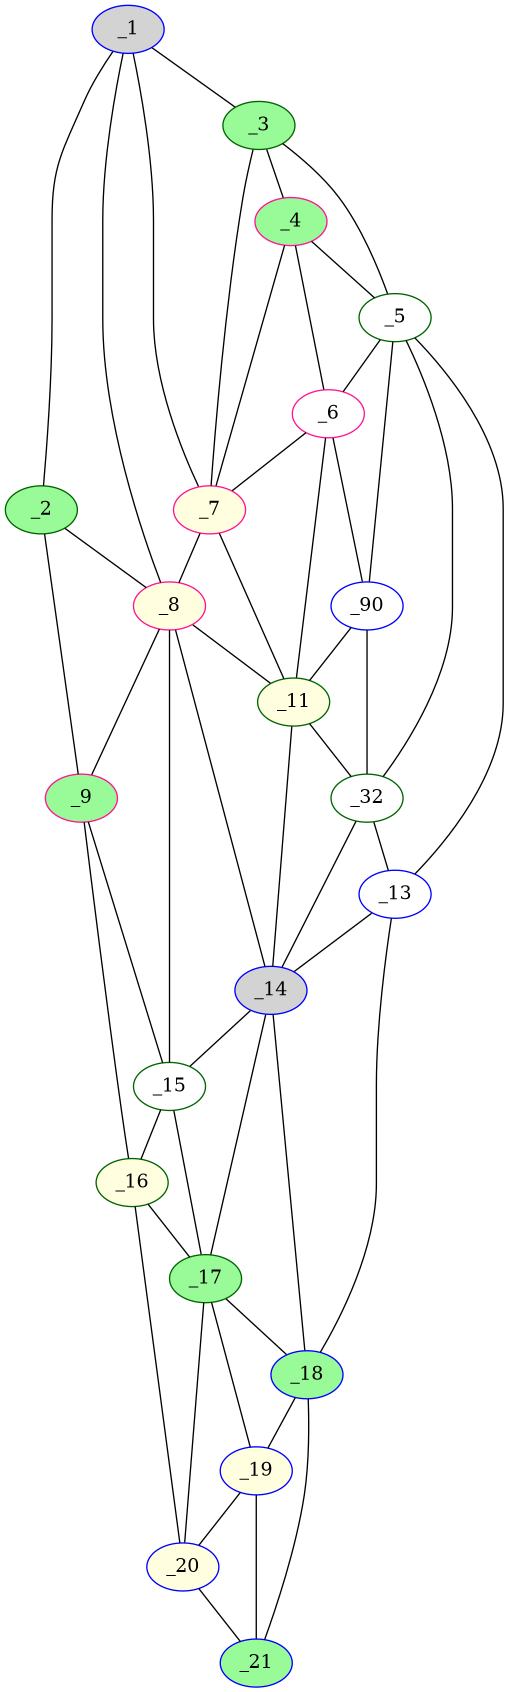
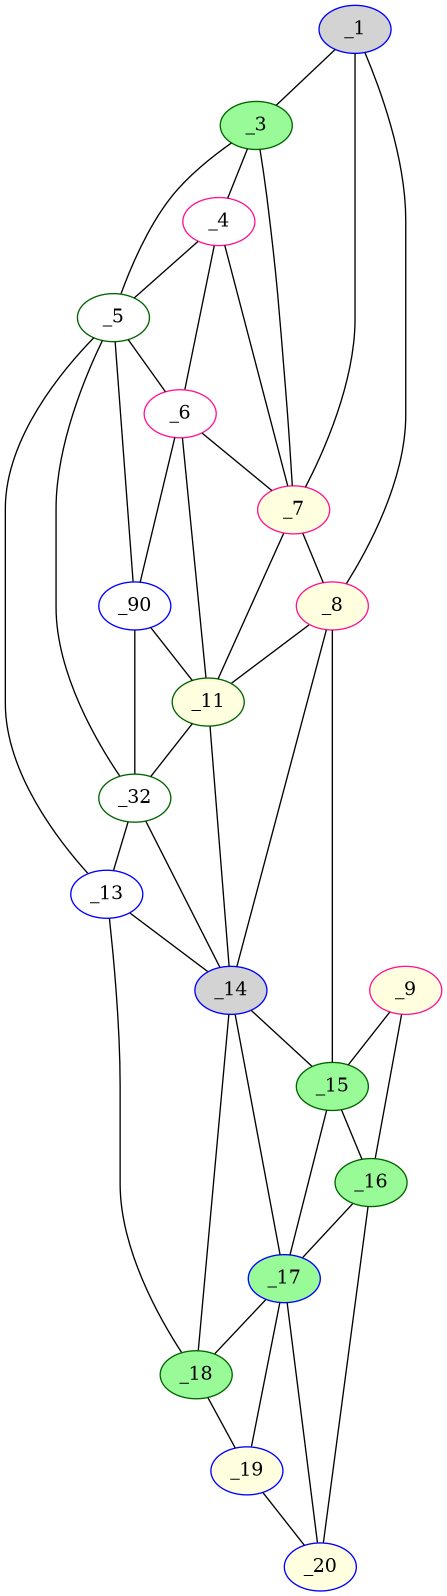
(291, 222) -> (219, 222)
(41, 510) -> none
(126, 702) -> none
(81, 798) -> (406, 990)
(170, 1086) -> (332, 1086)
(132, 1183) -> (371, 1183)
(206, 1279) -> (284, 1279)
(307, 1375) -> (196, 1375)
(256, 1663) -> none
